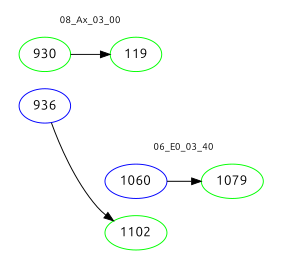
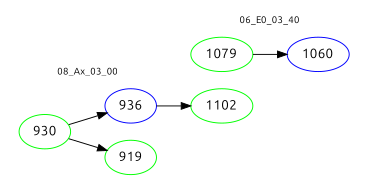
(136, 54) -> (131, 157)
none -> (83, 120)
(179, 181) -> (265, 54)
